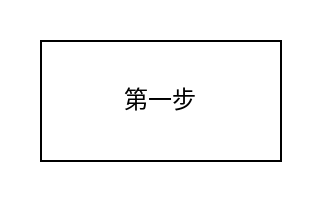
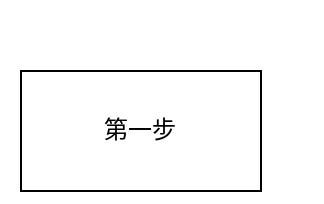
(161, 101) -> (141, 131)
